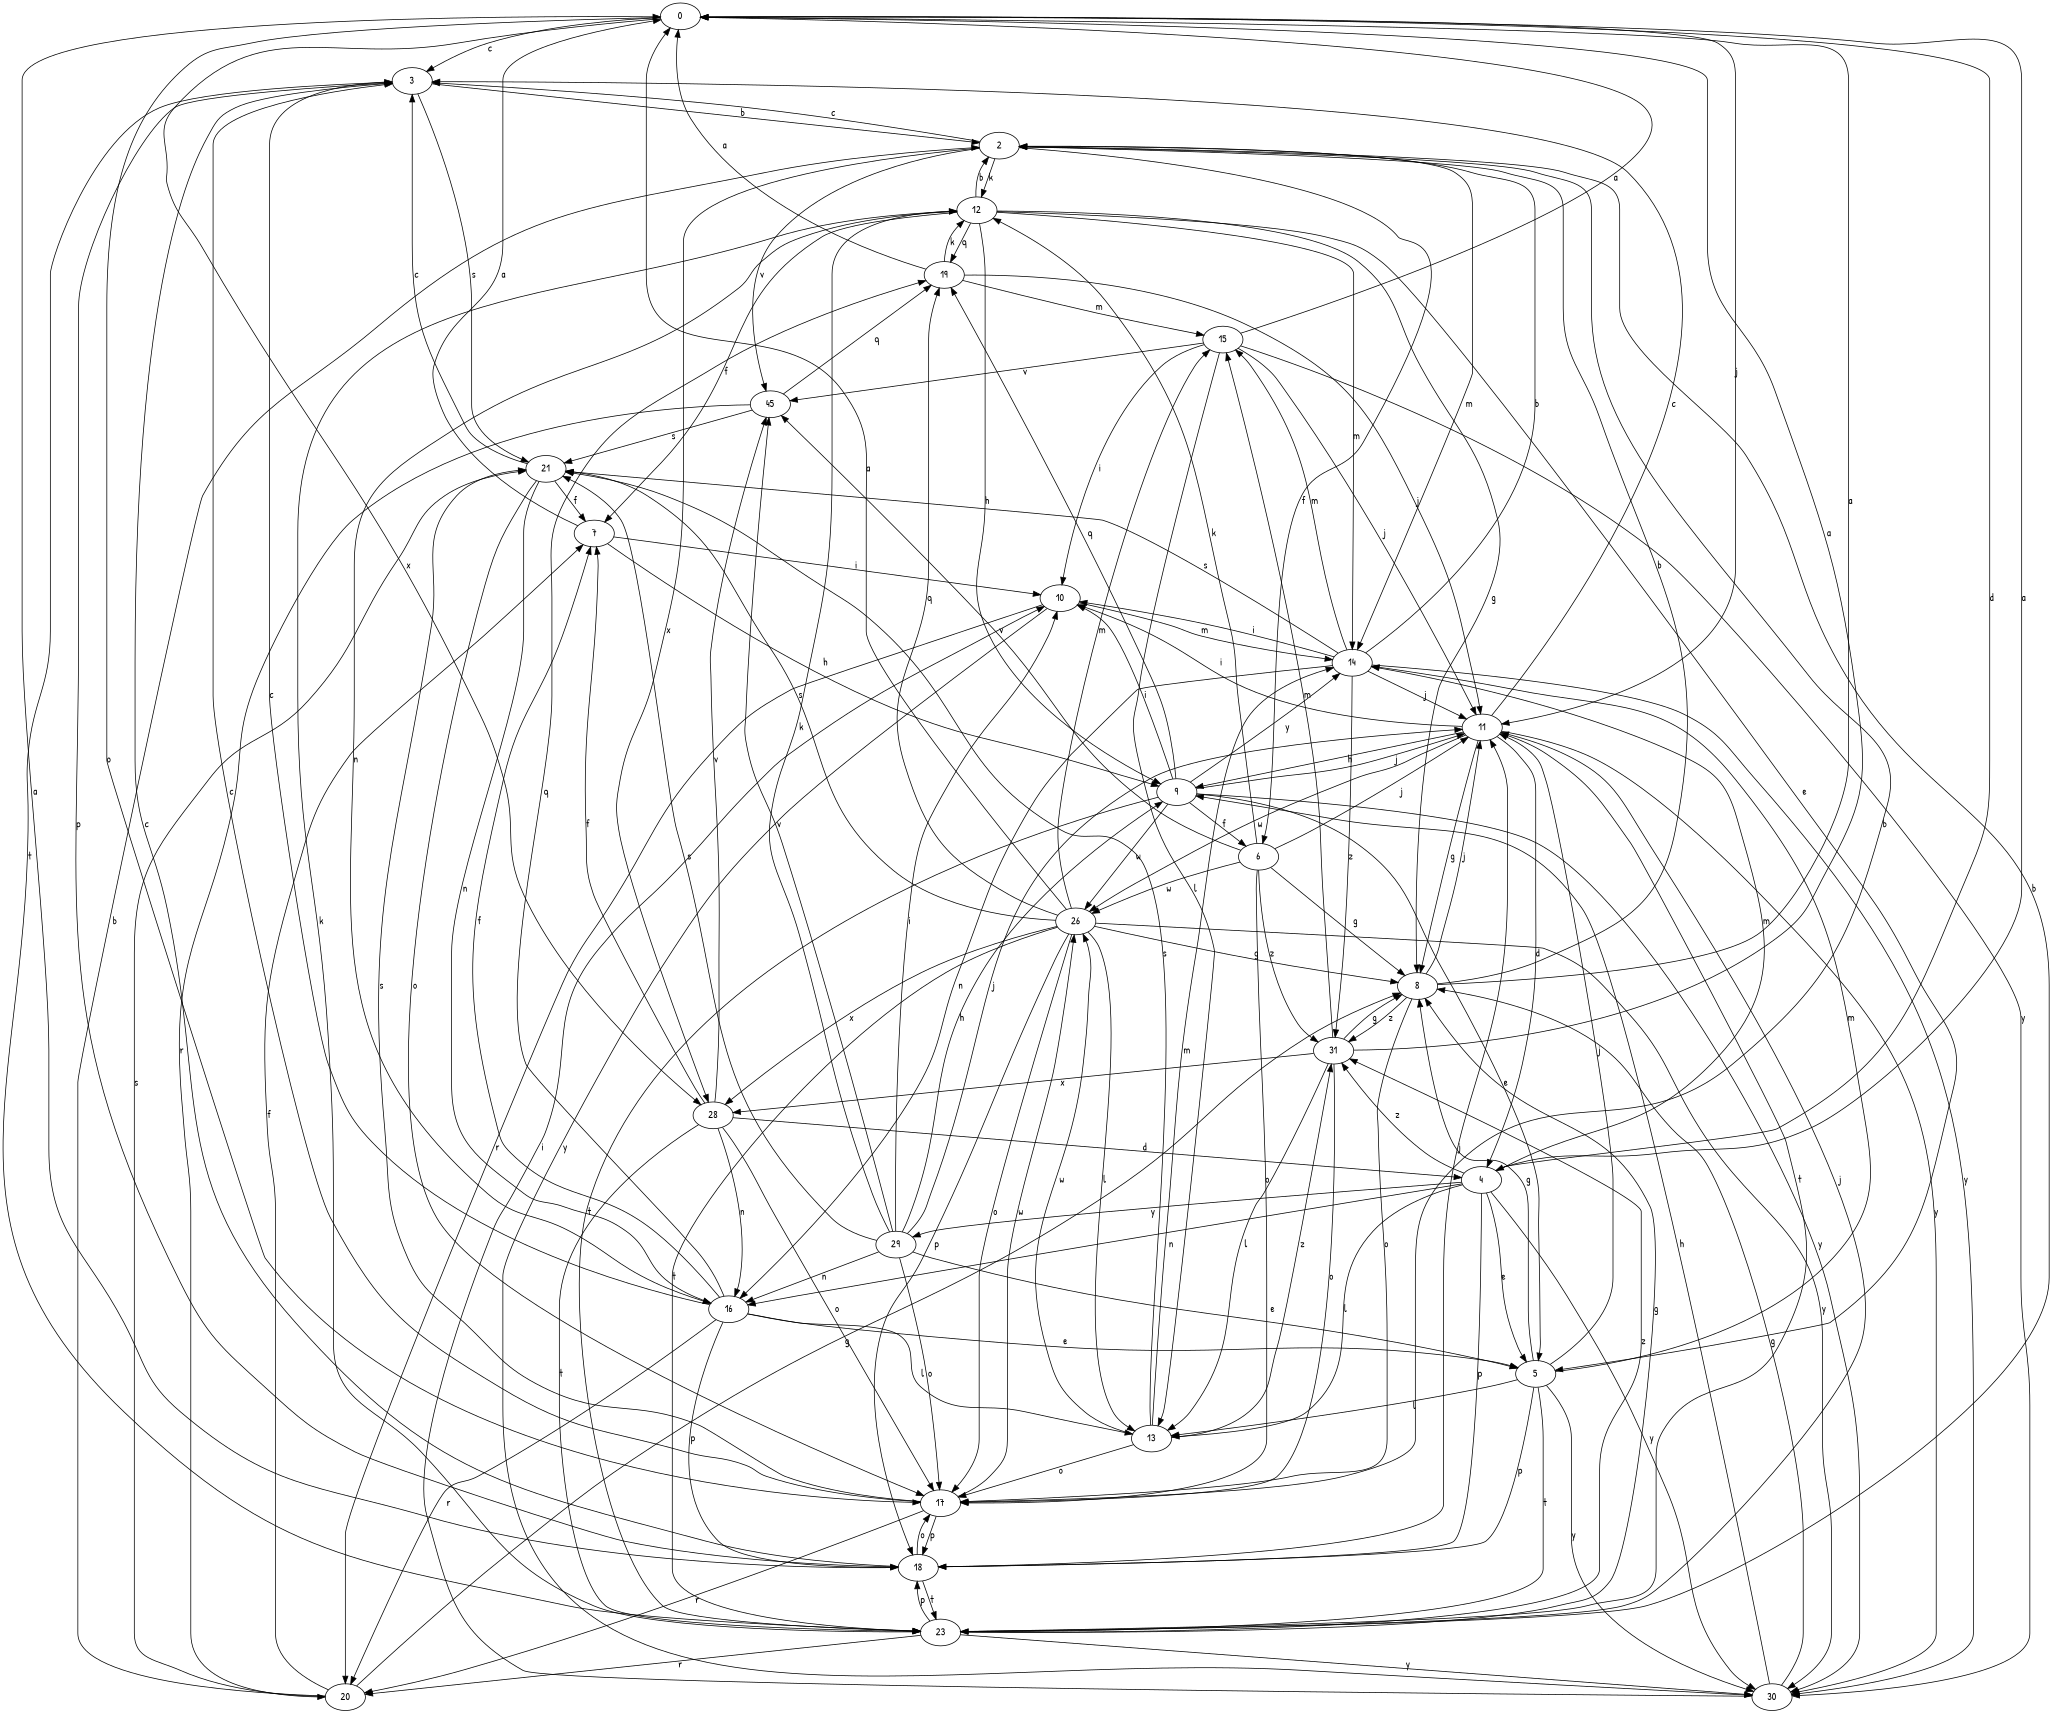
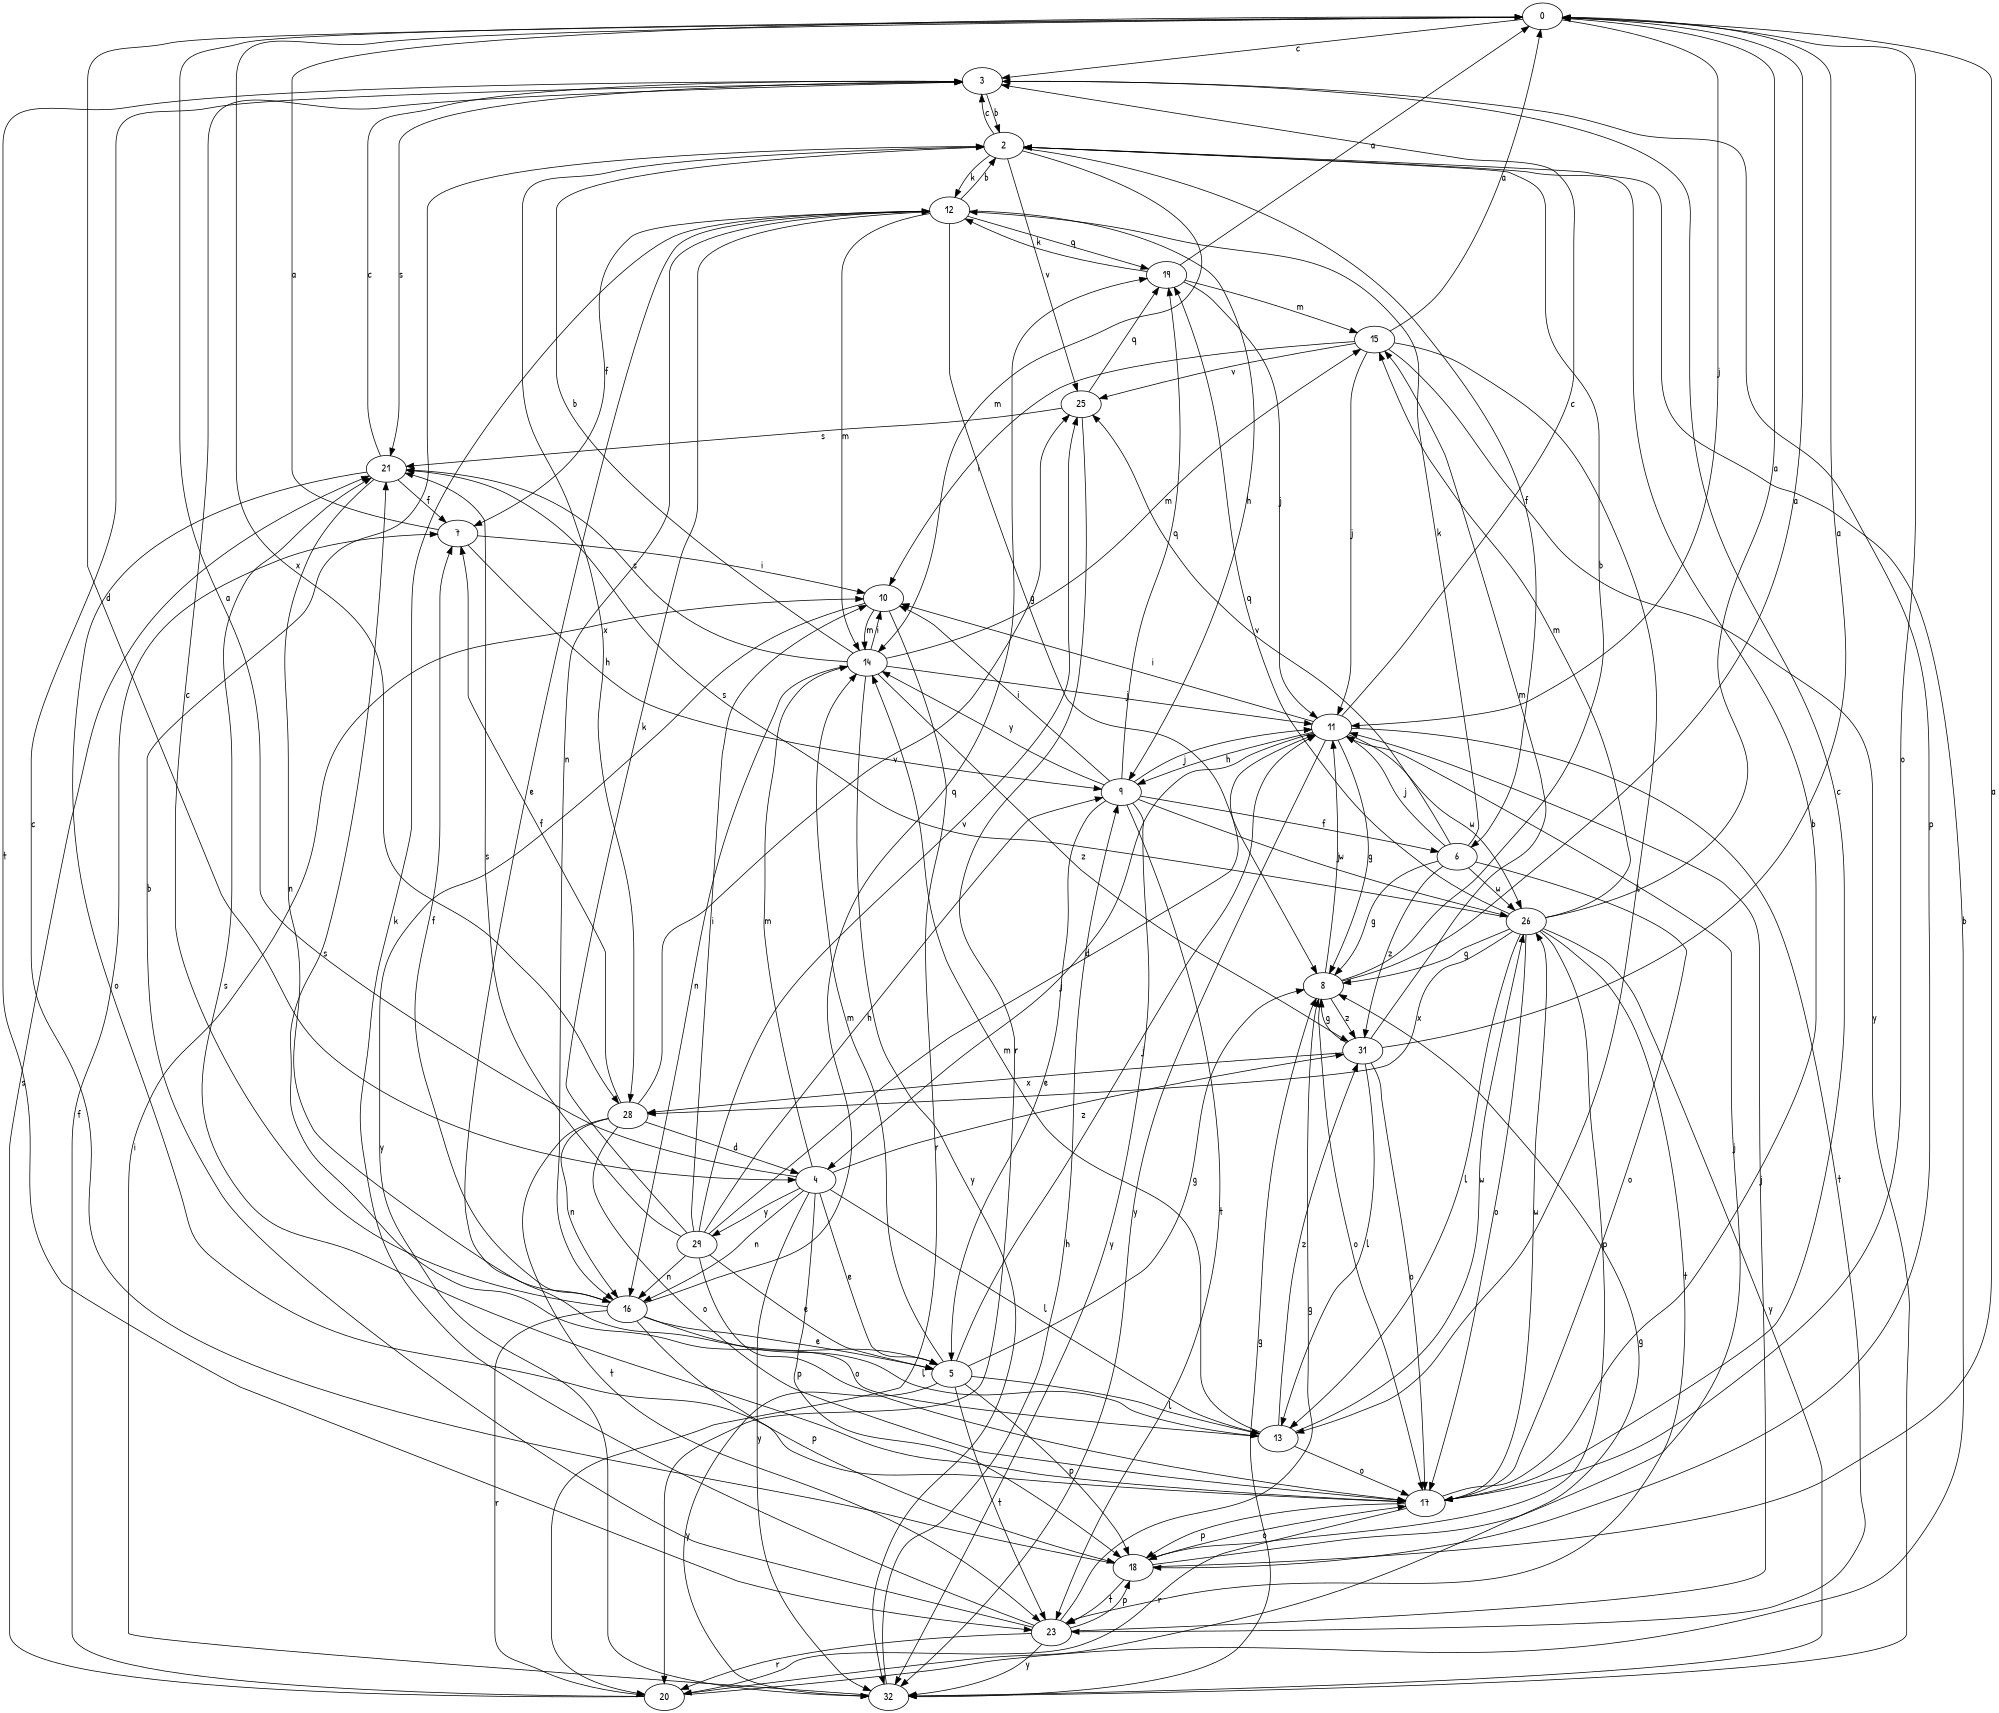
(770, 404) -> (1081, 404)
(1600, 1550) -> none
(1772, 1697) -> (889, 1697)
